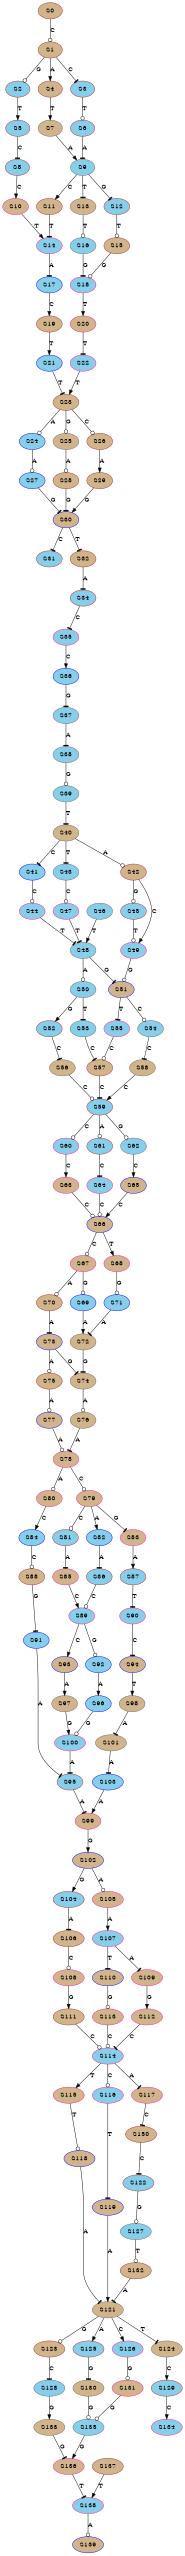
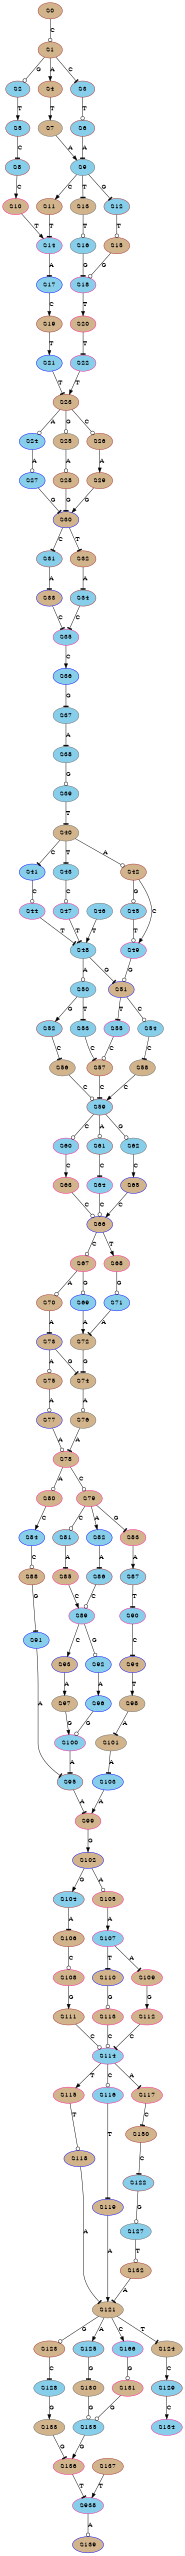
none -> (49, 598)
(128, 2349) -> (128, 2349)
(88, 2506) -> (88, 2506)
